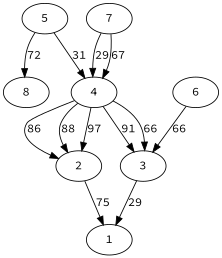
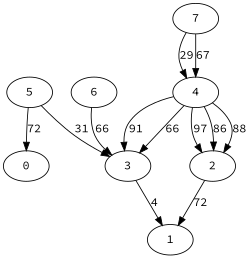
(67, 52) -> (70, 132)
(26, 92) -> (26, 166)
(103, 203) -> (200, 203)
(135, 203) -> (155, 203)
